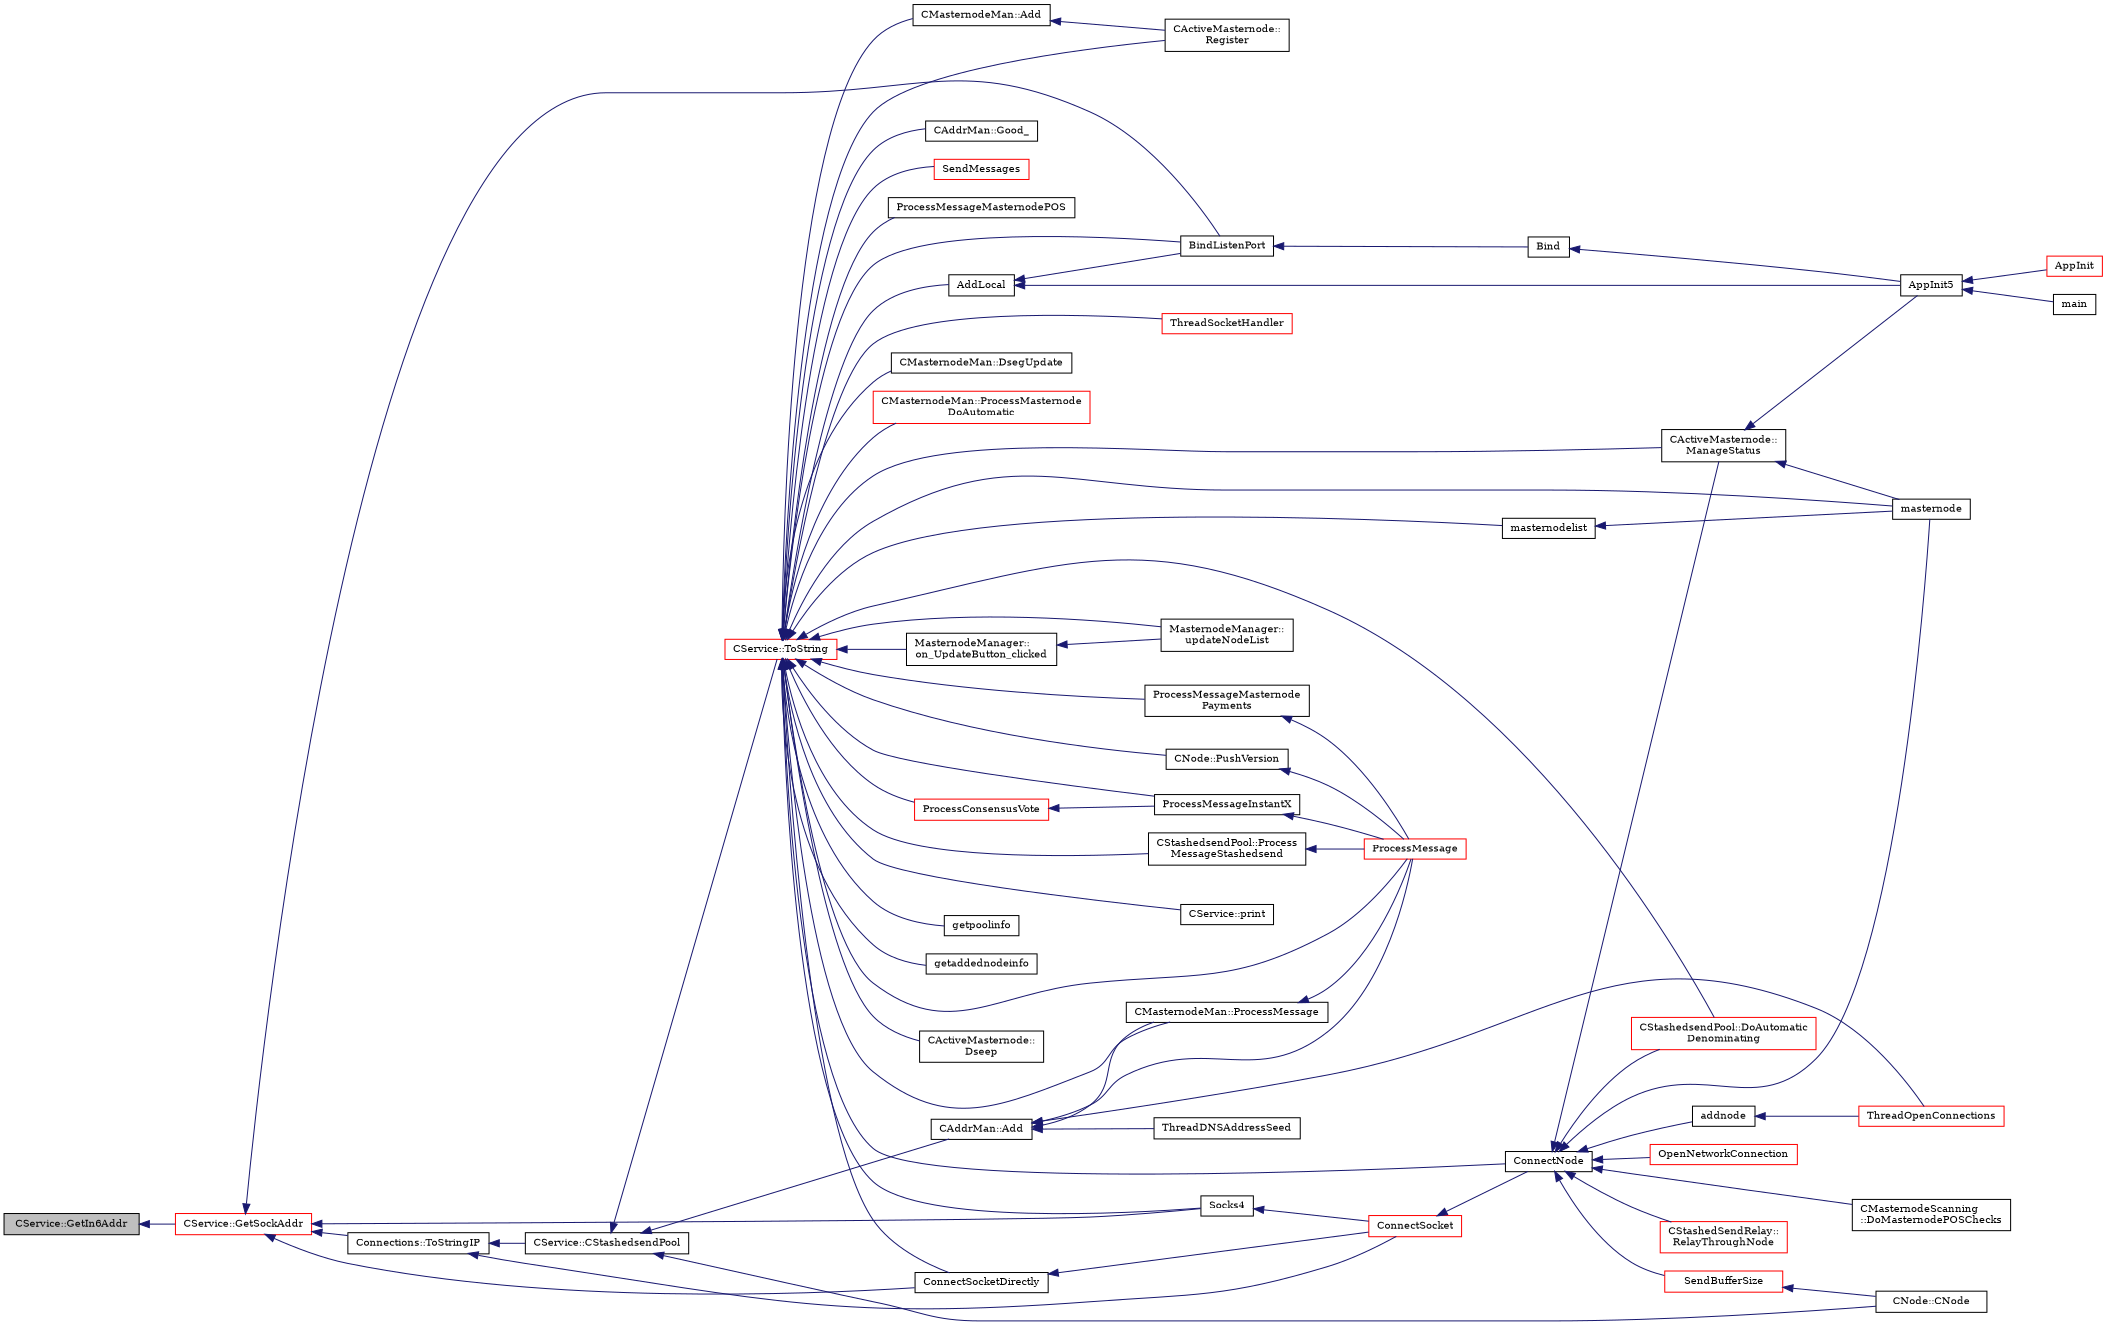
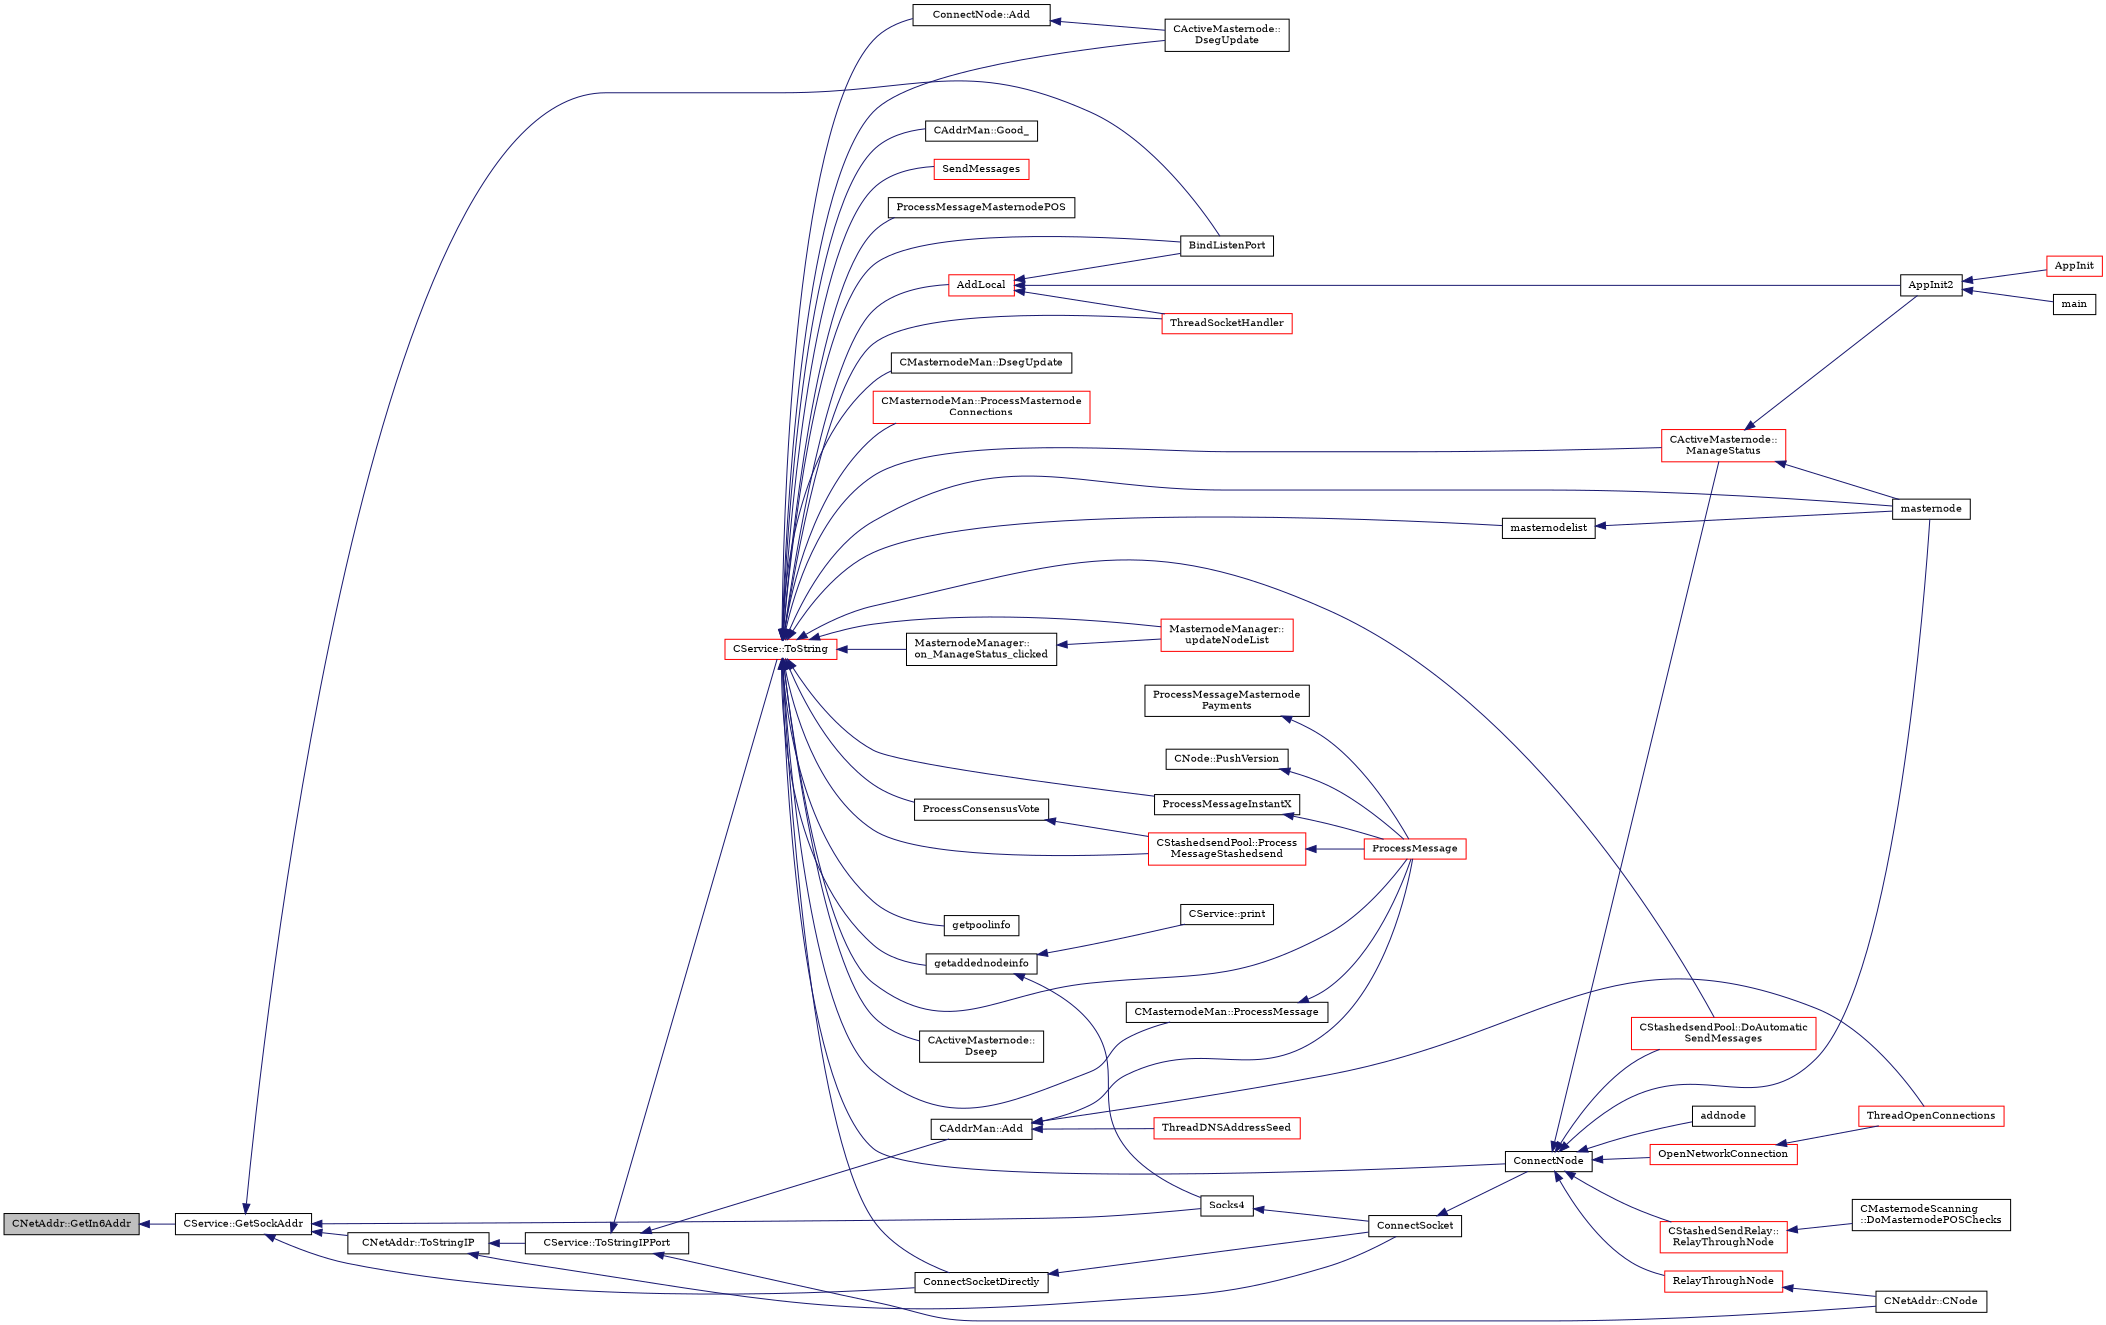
(982, 15) -> (982, 15)
(1227, 35) -> (1227, 35)
(1549, 247) -> none
(982, 285) -> (982, 285)
(1931, 285) -> (1931, 285)
none -> (1095, 303)
(982, 407) -> (982, 407)
(1724, 446) -> (1724, 446)
(1227, 635) -> (1227, 635)
(982, 649) -> (982, 649)
(982, 689) -> none
(980, 729) -> none
(1107, 807) -> (1102, 829)
(982, 810) -> (982, 810)
(1227, 849) -> (1227, 849)
(920, 874) -> (1116, 939)
(1724, 1034) -> (1724, 1034)
(1106, 1081) -> none
(1812, 1116) -> (1833, 1134)
(1227, 1128) -> (1227, 1128)
(855, 1155) -> (1108, 1075)
(1727, 1187) -> (1825, 1226)
(72, 1224) -> (72, 1224)
(244, 1224) -> (244, 1224)
(1415, 1226) -> (1415, 1226)
(418, 1243) -> (418, 1243)
(607, 1243) -> (607, 1243)
(1724, 1282) -> (1724, 1282)
(1931, 1302) -> (1931, 1302)
